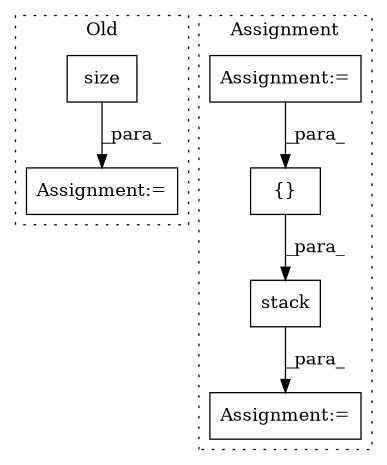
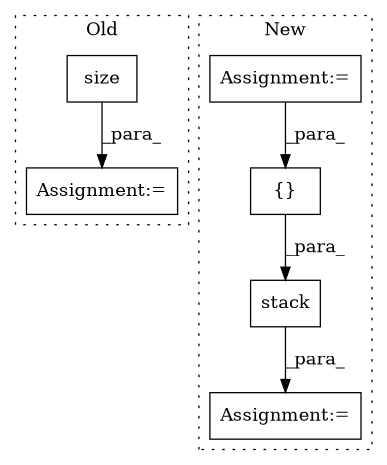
(285, 30) -> (285, 30)
